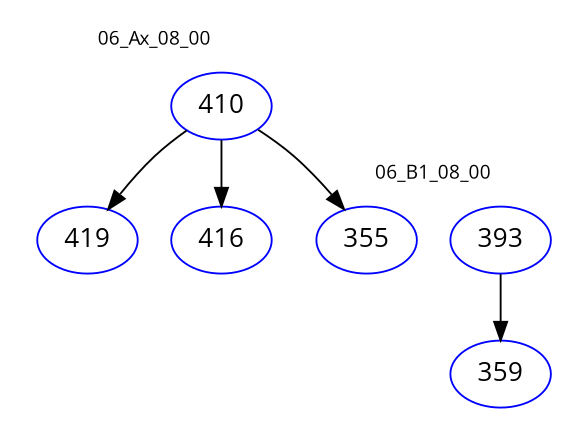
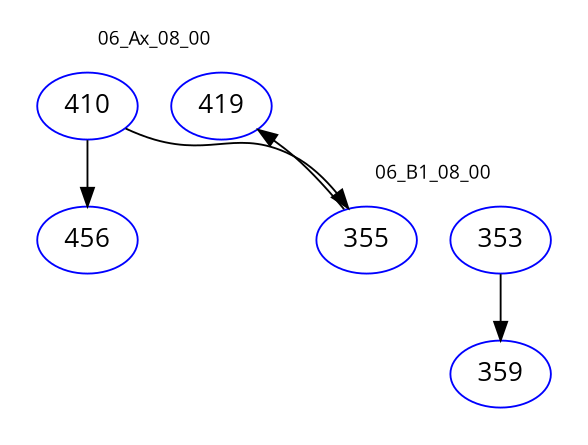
(151, 160) -> (311, 172)
(221, 240) -> (87, 240)
(501, 240) -> (501, 240)
